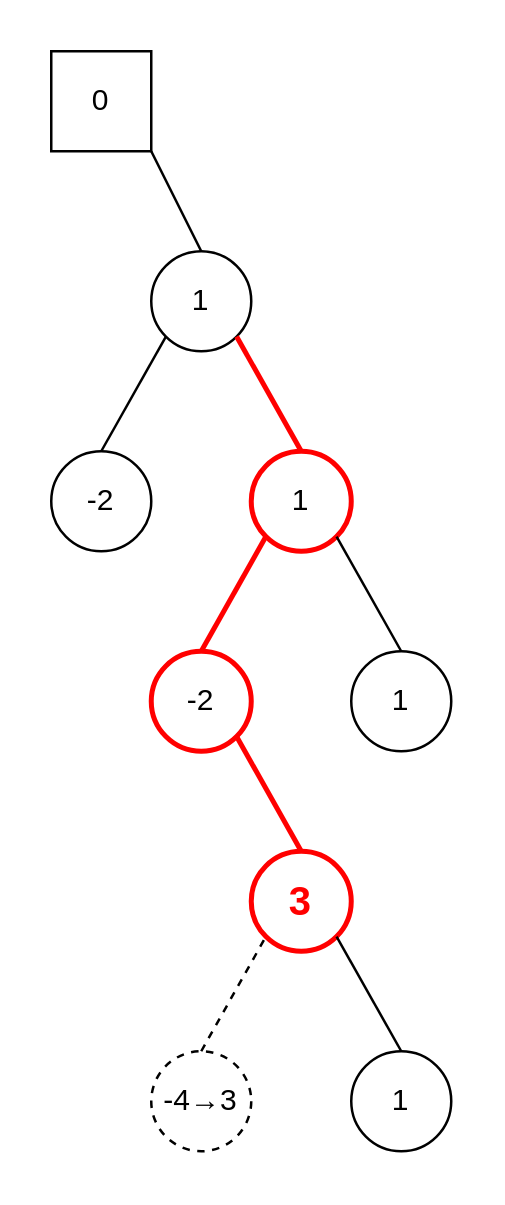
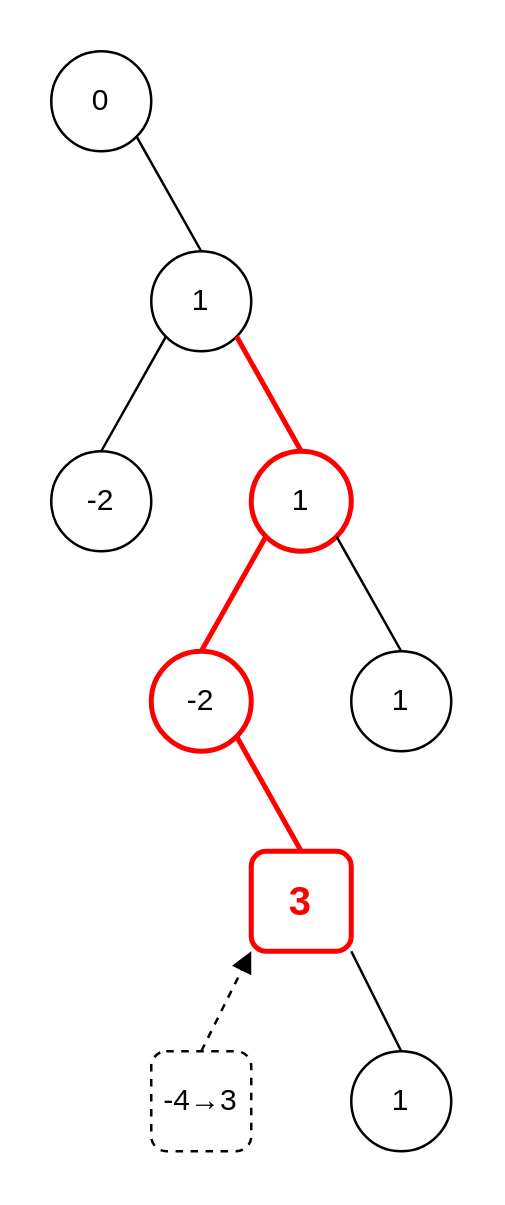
(101, 101) -> (101, 101)
(301, 901) -> (301, 901)
(237, 987) -> (225, 1004)
(201, 1101) -> (201, 1101)
